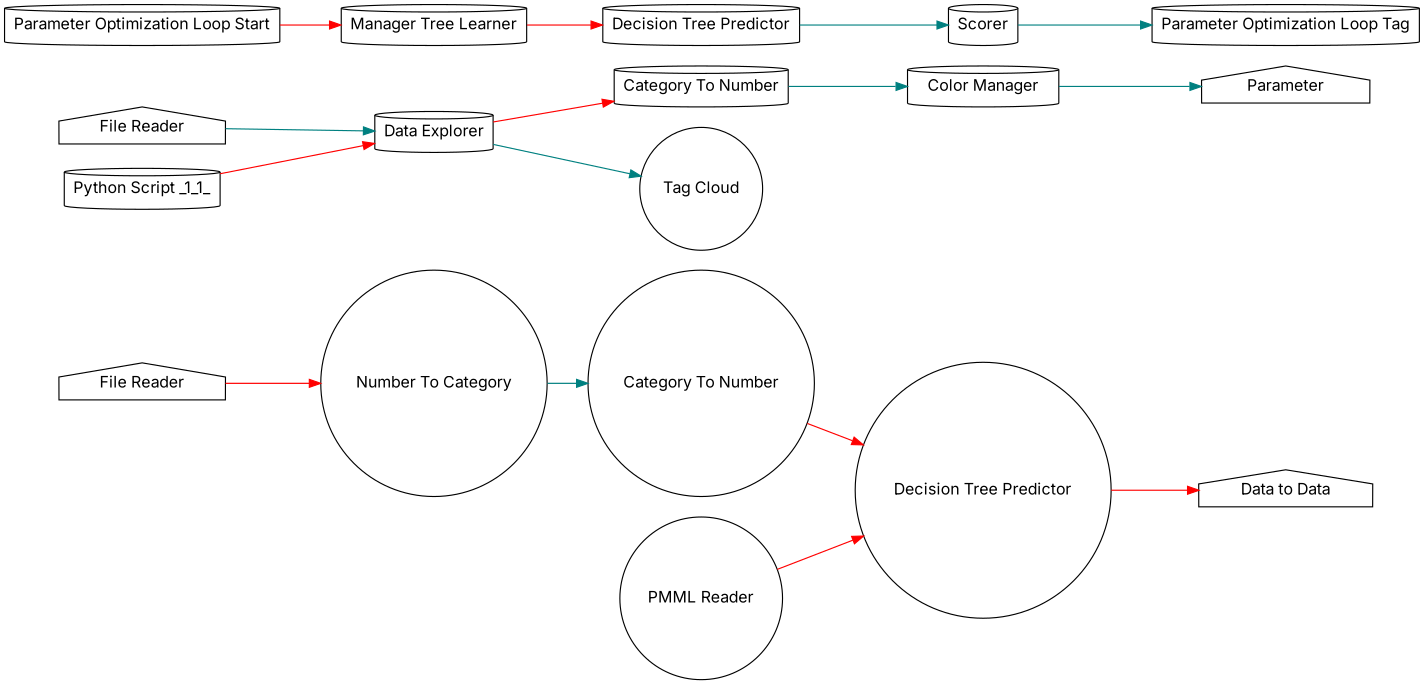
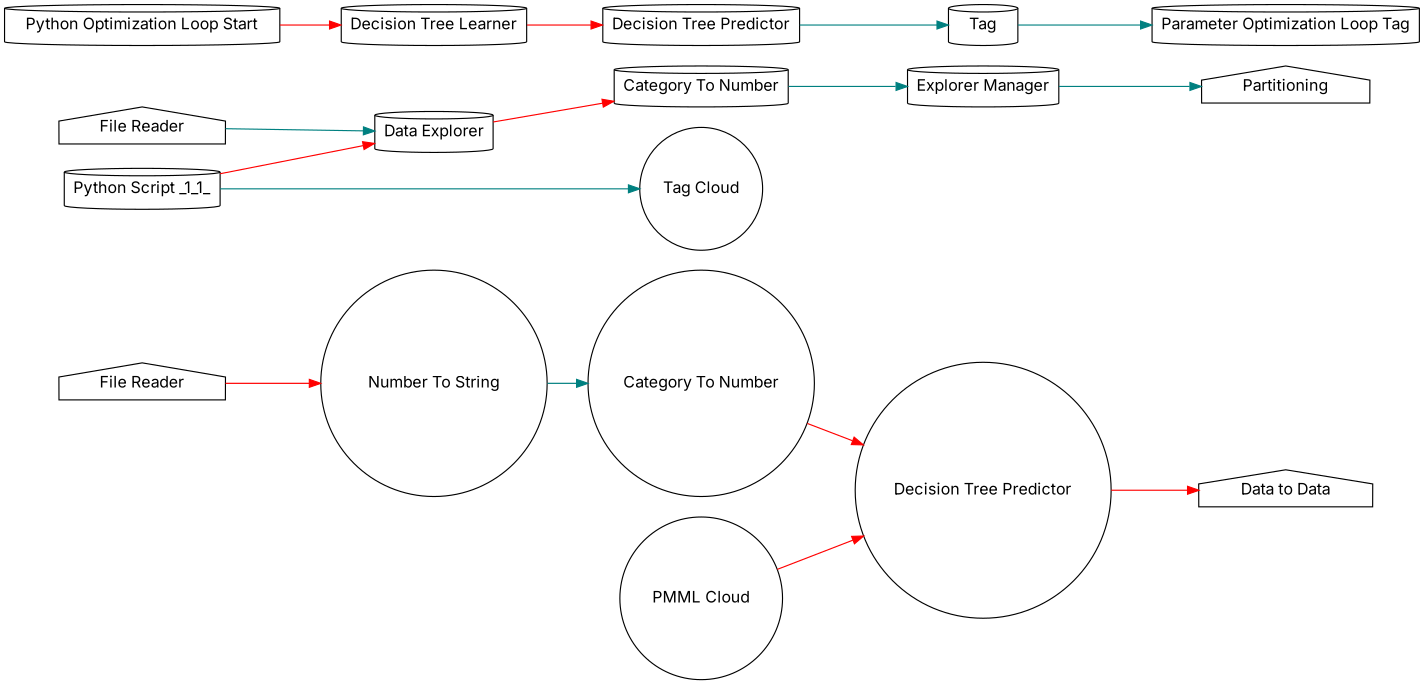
(142, 25) -> (142, 25)
(434, 25) -> (434, 25)
(983, 25) -> (983, 25)
(983, 86) -> (983, 86)
(1286, 86) -> (1286, 86)
(562, 159) -> (424, 189)
(434, 383) -> (434, 383)
(701, 598) -> (701, 598)
